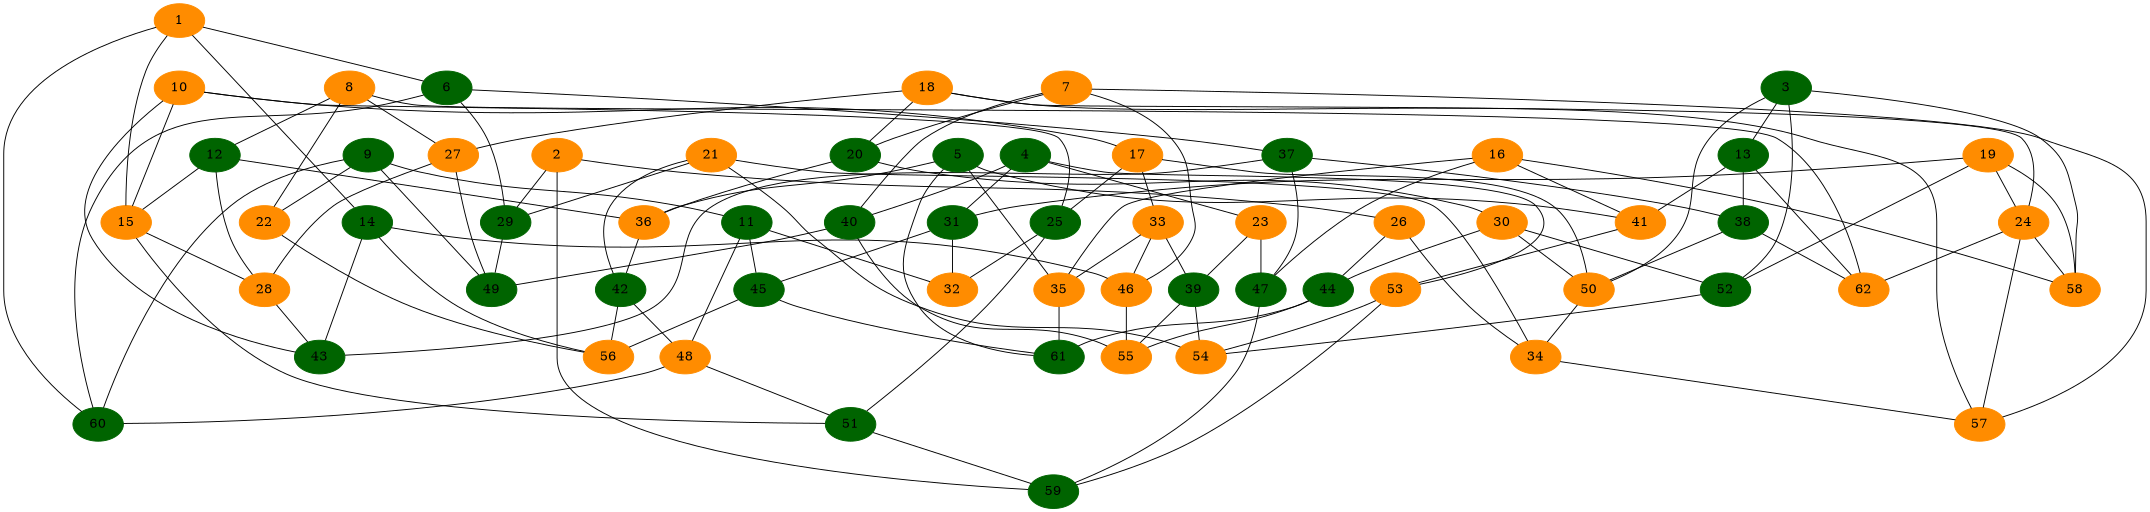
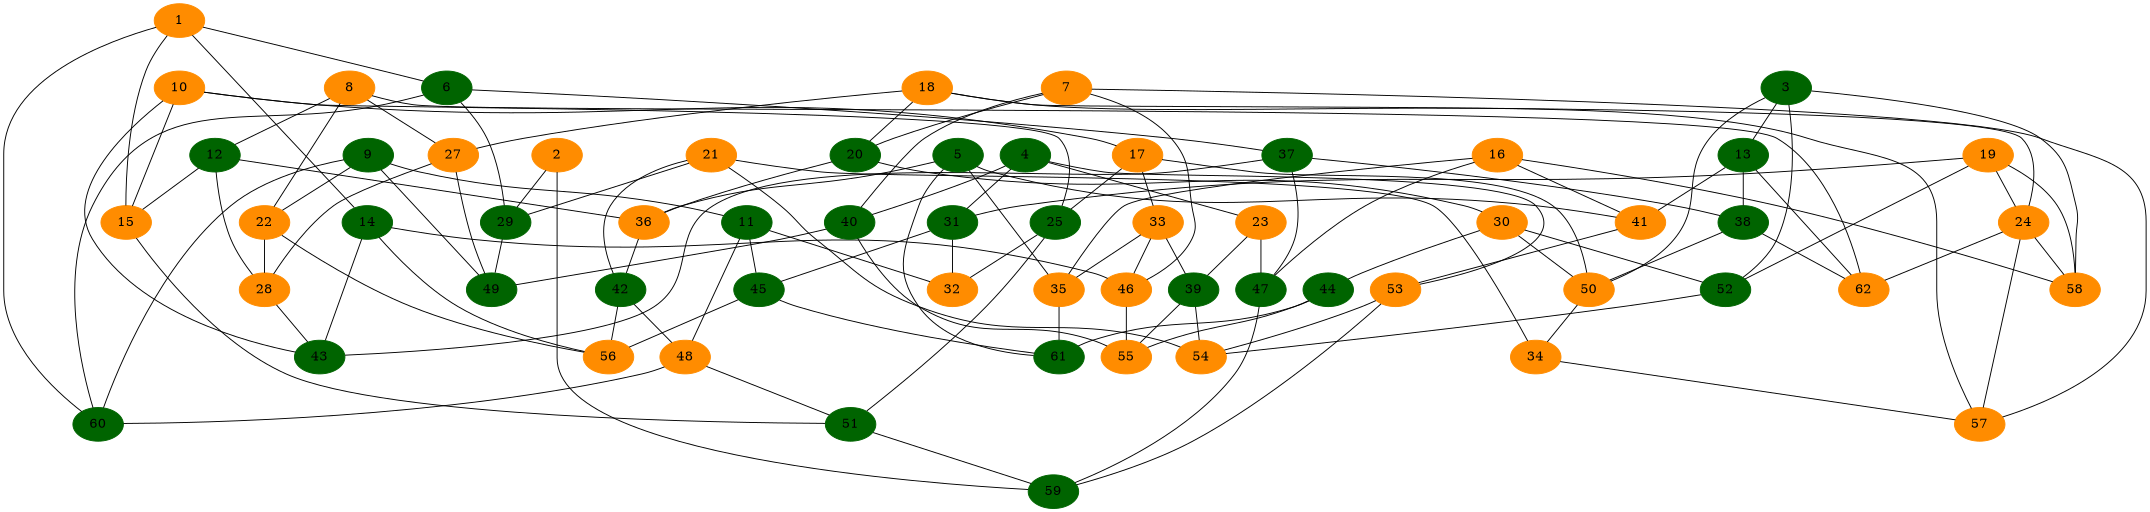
(1399, 222) -> none
(195, 256) -> (265, 256)
